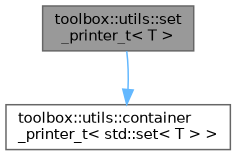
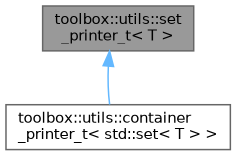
(128, 70) -> (108, 85)
